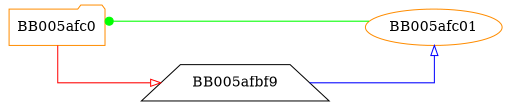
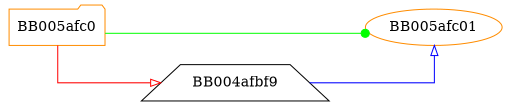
(241, 21) -> (233, 33)
(235, 83) -> (235, 83)
